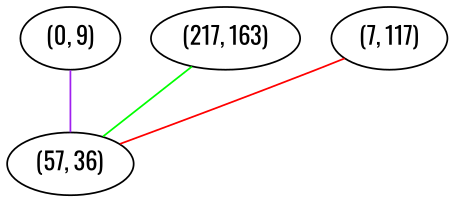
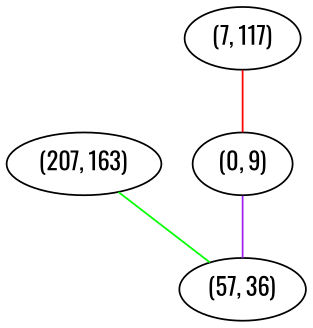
(226, 38) -> (84, 164)
(233, 102) -> (243, 101)
